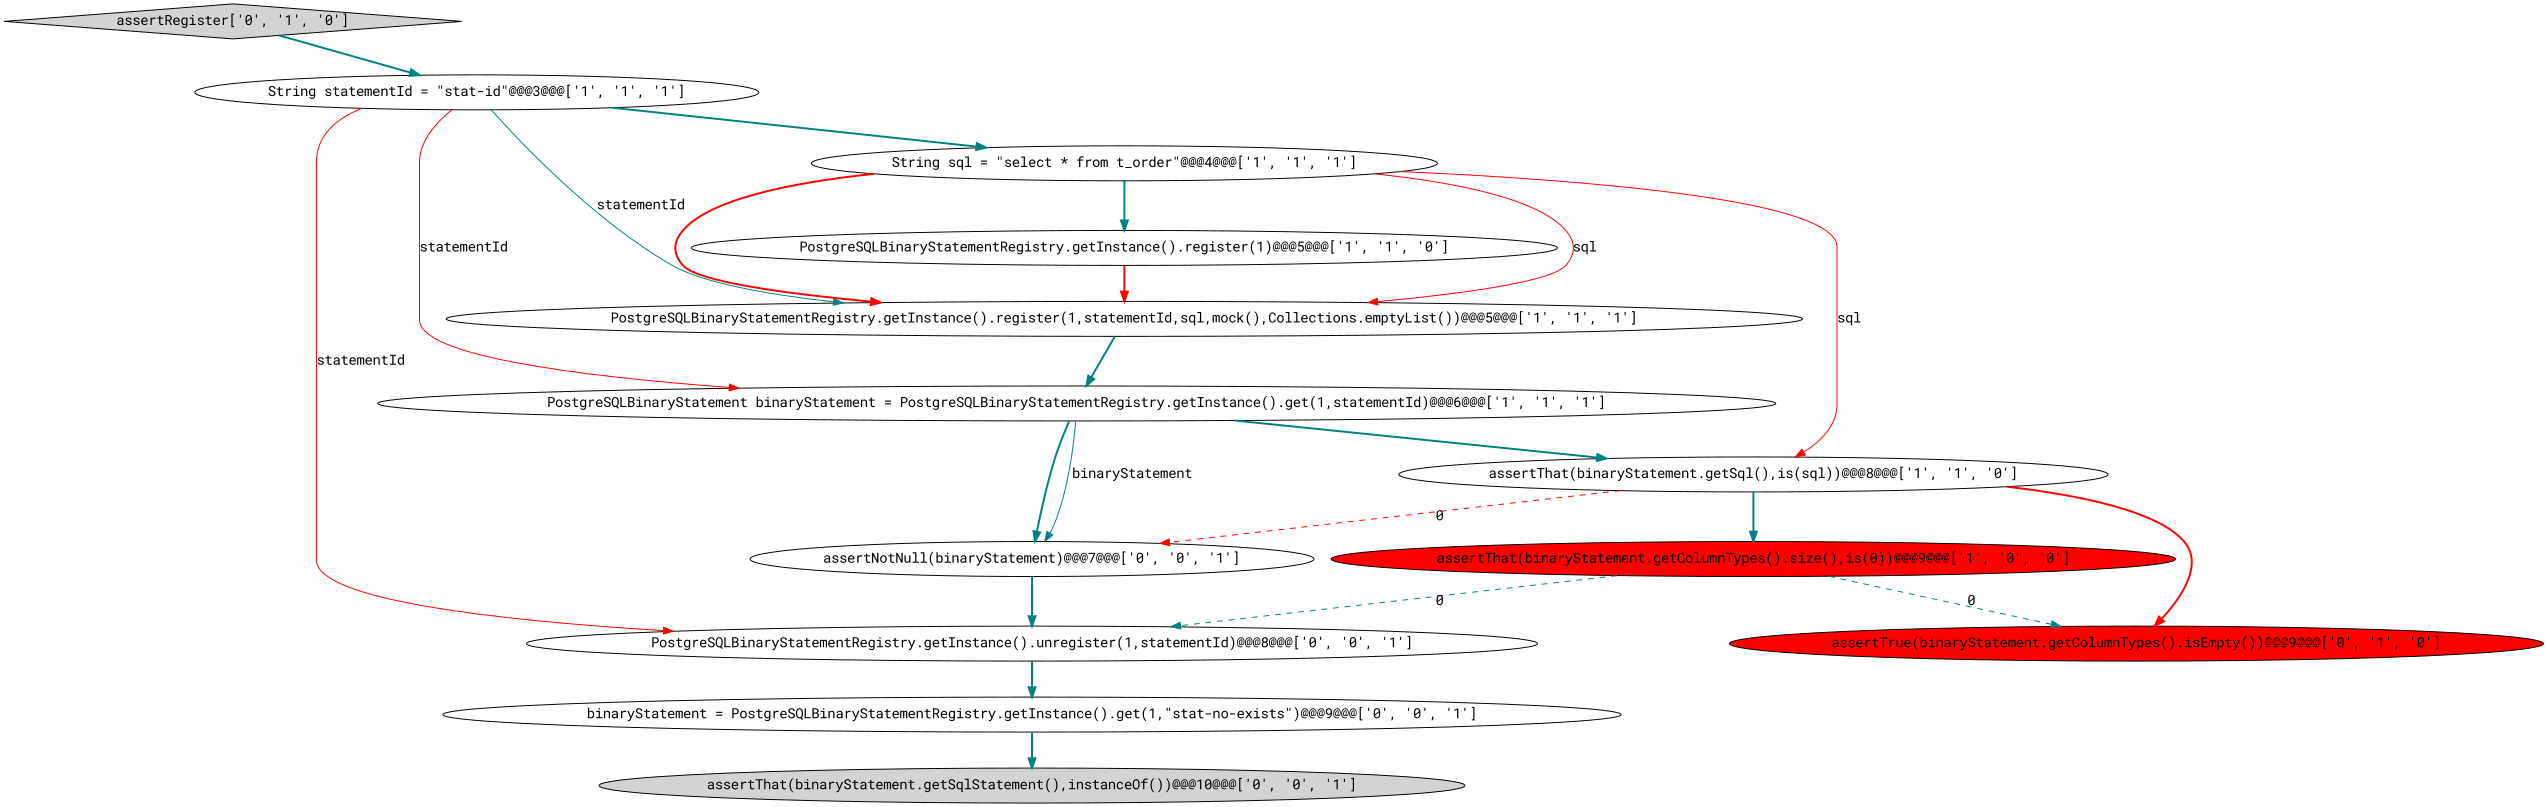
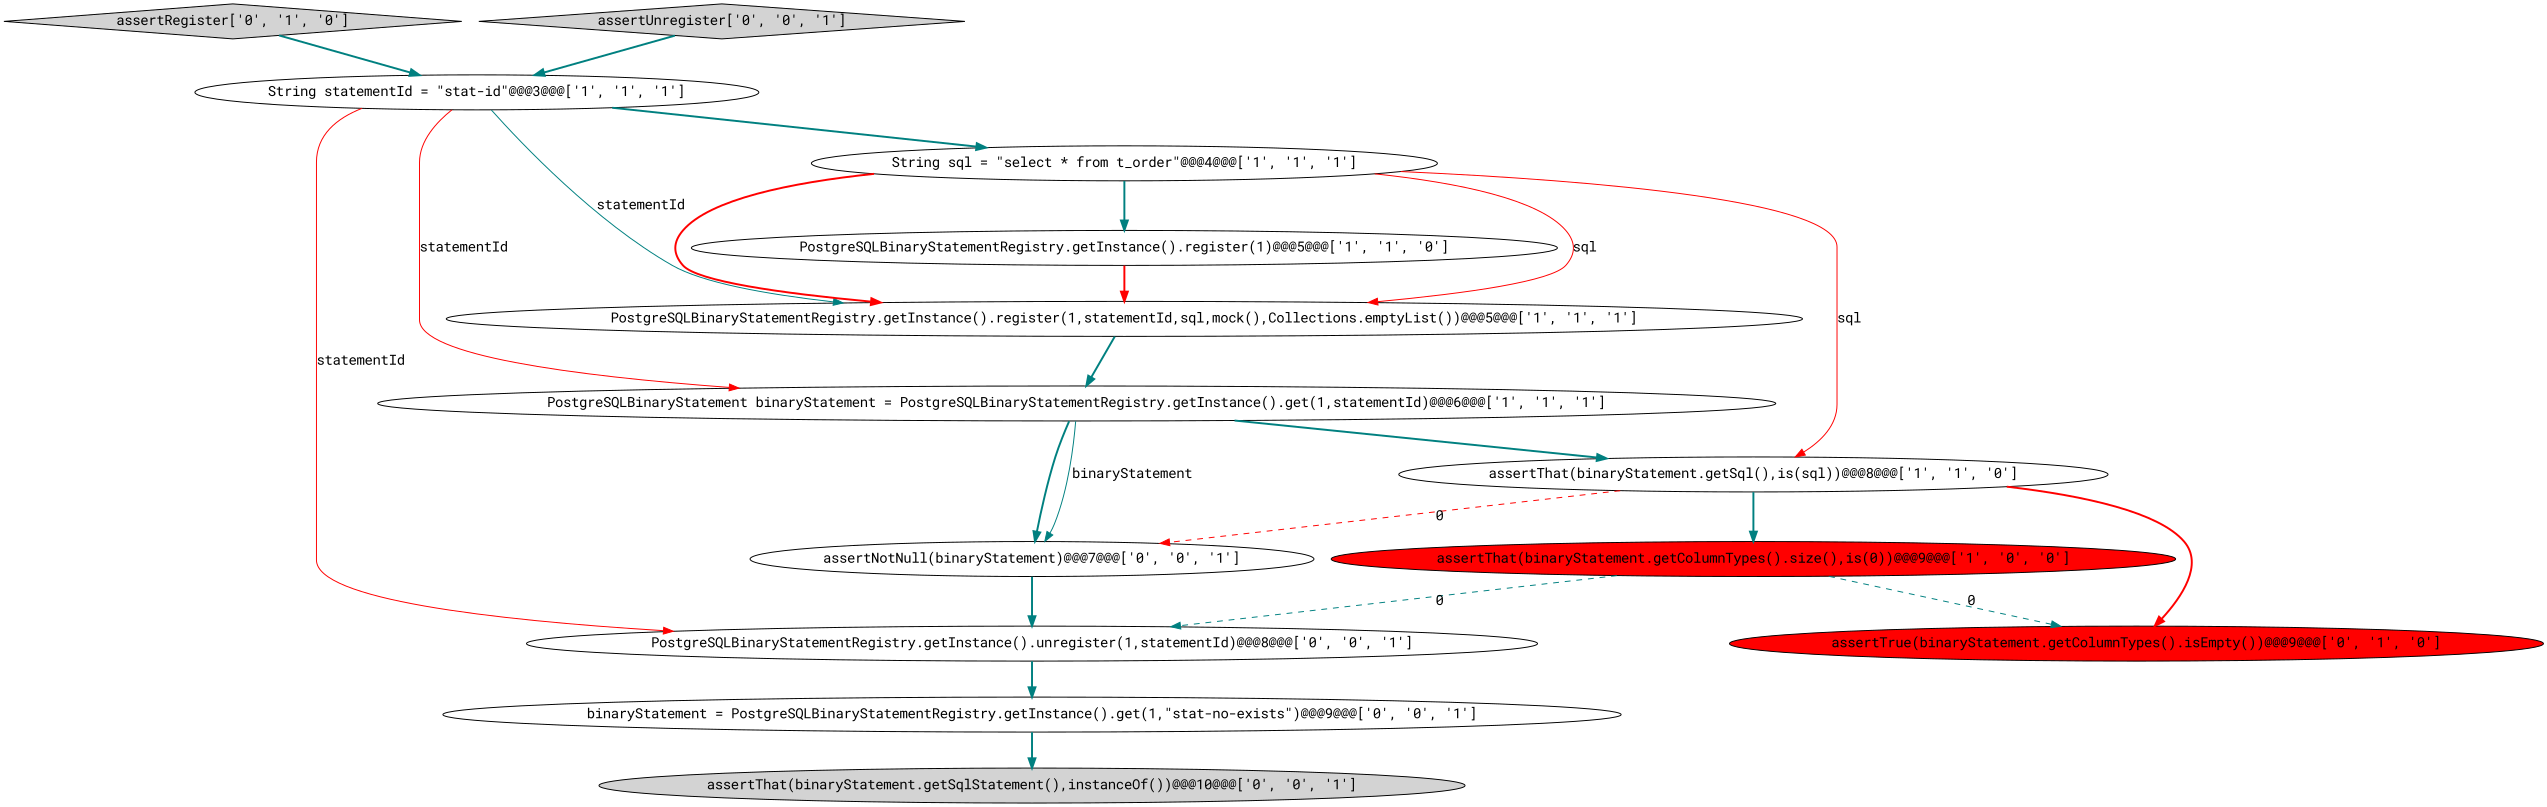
none -> (722, 21)
